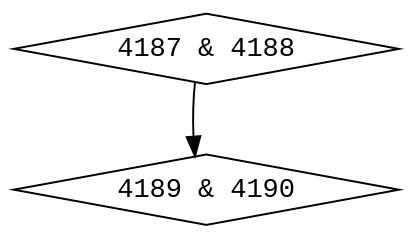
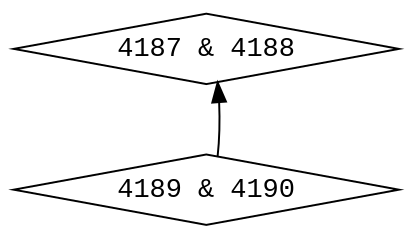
(193, 109) -> (219, 129)
